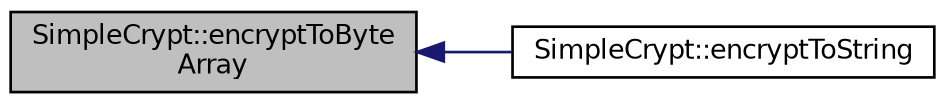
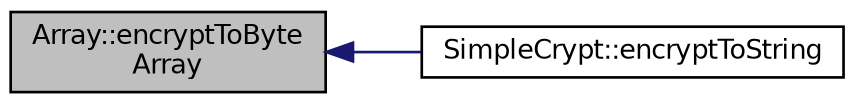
(214, 52) -> (168, 52)
